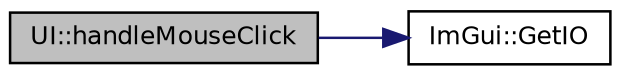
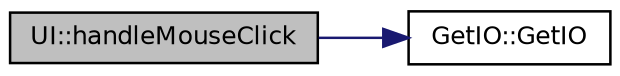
(509, 38) -> (509, 38)
